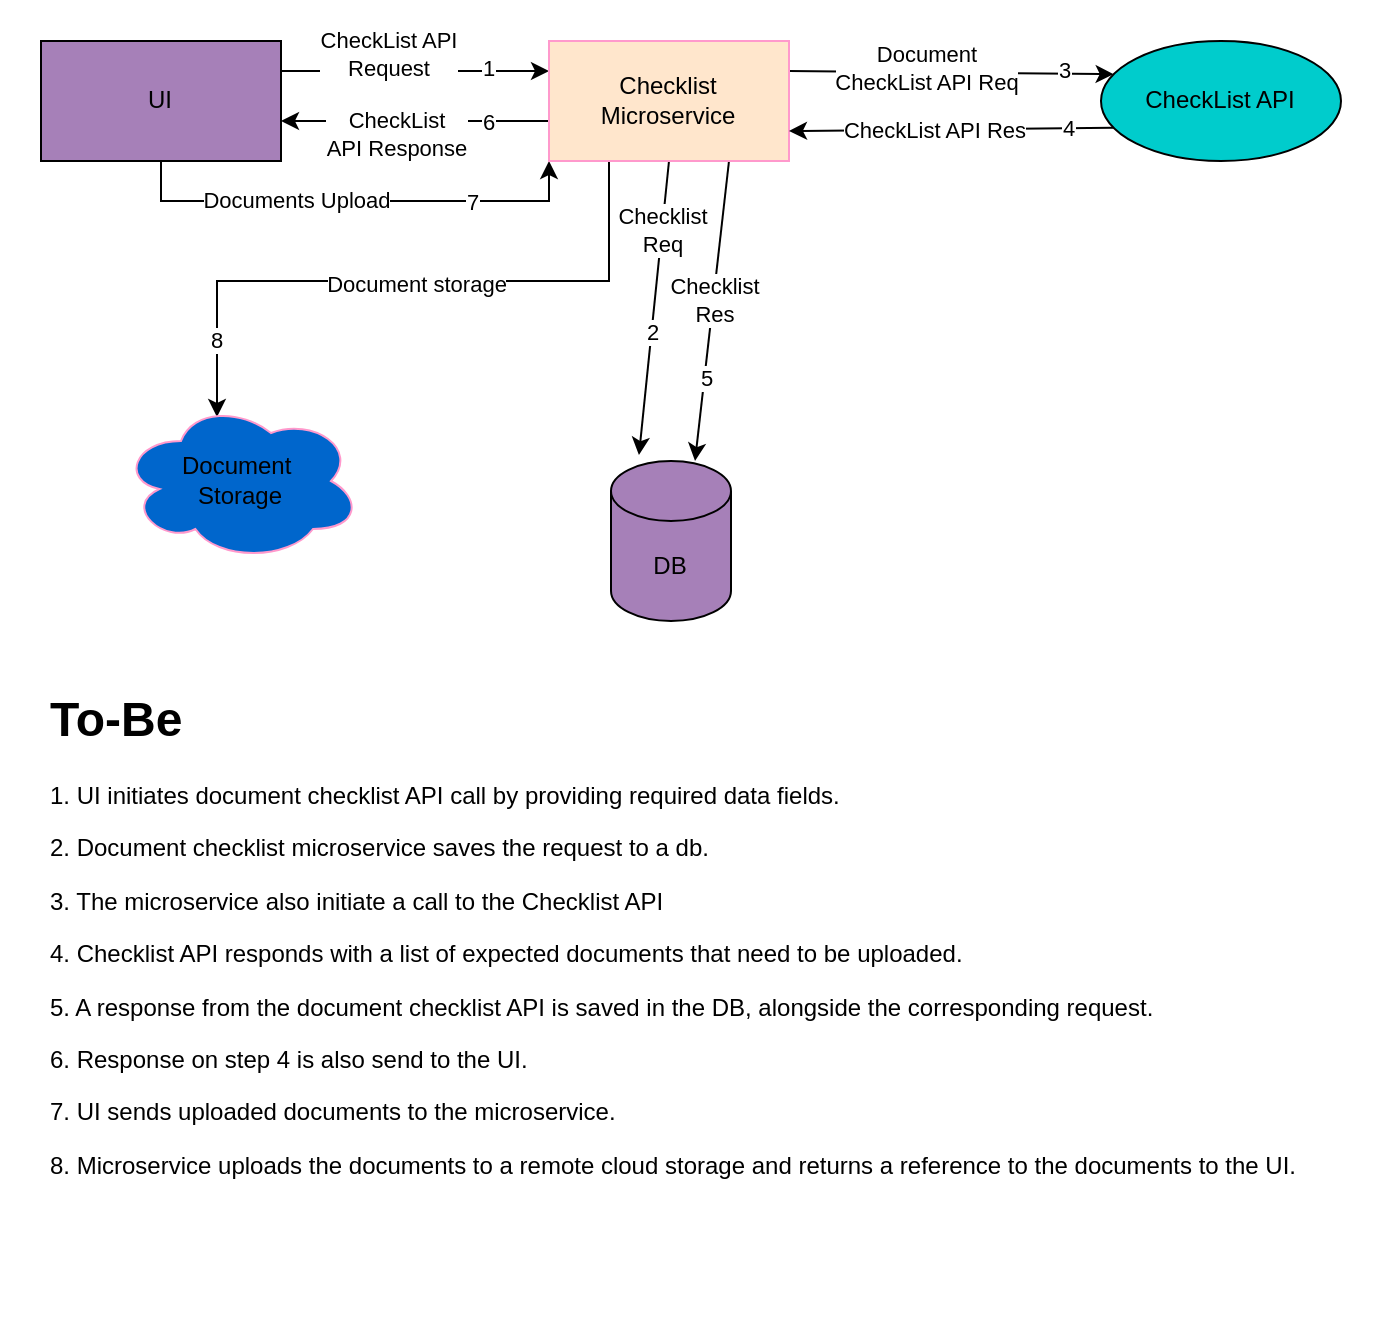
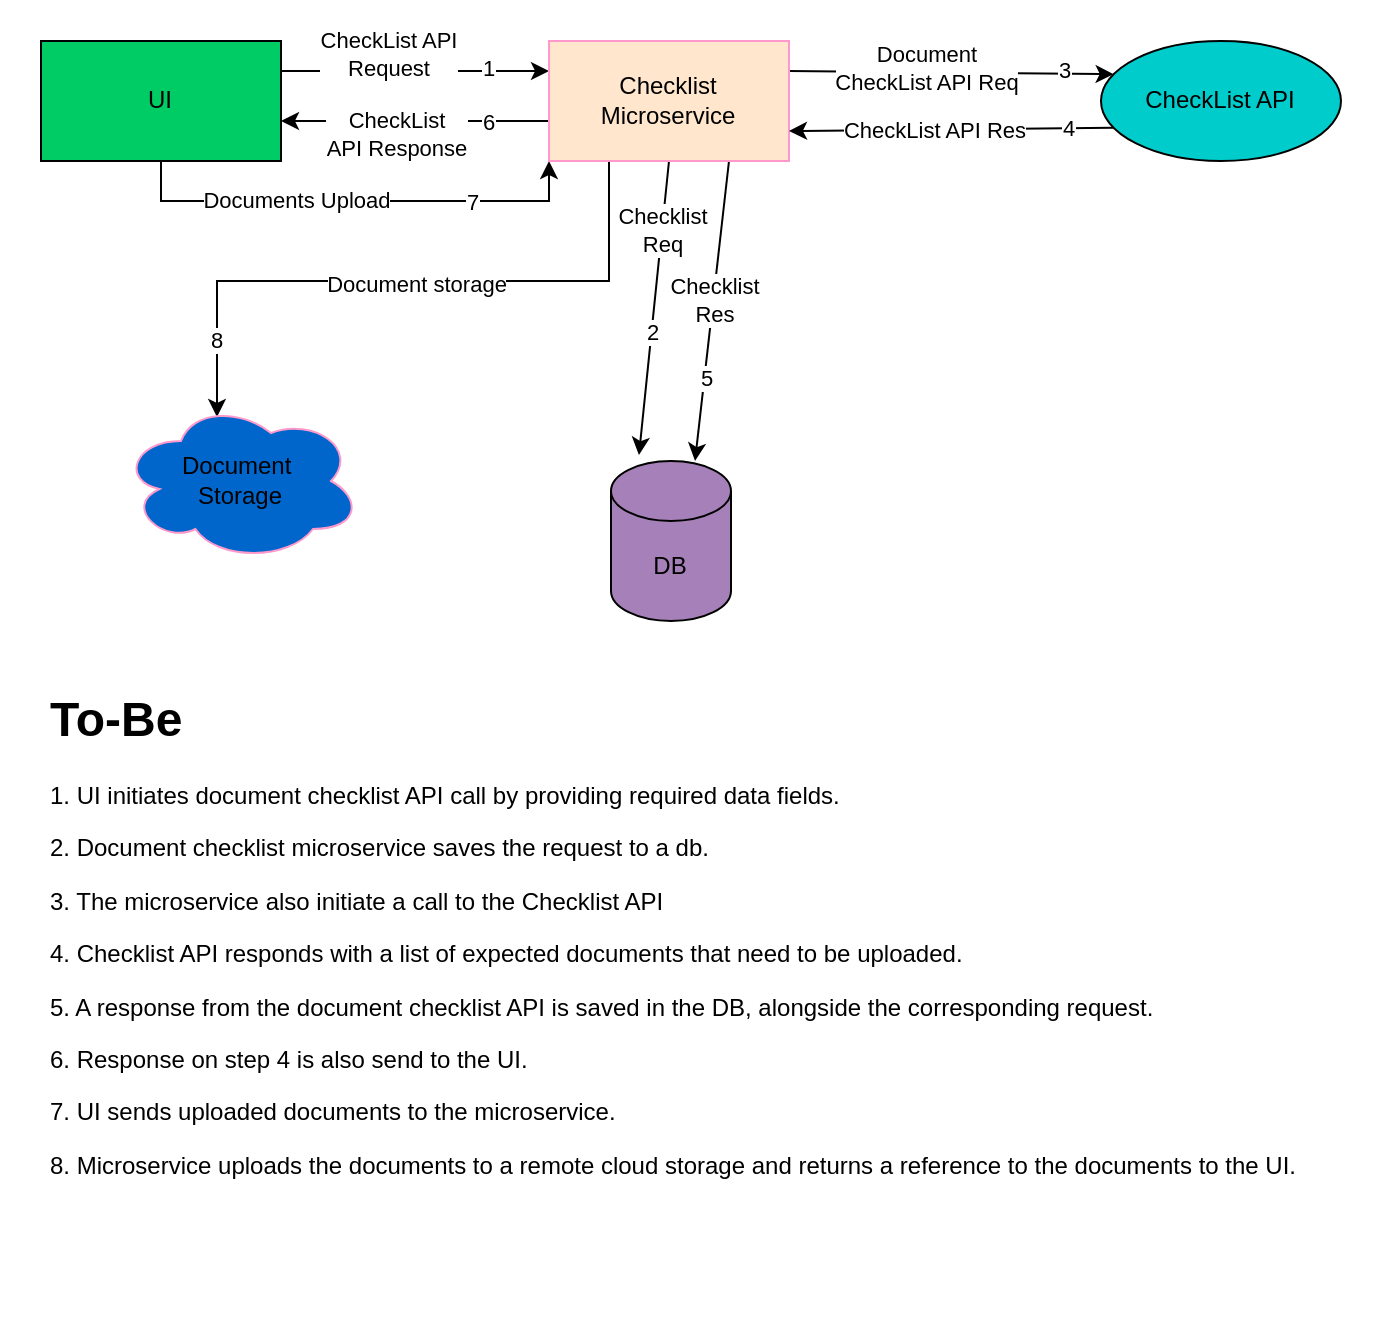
(161, 101) -> (161, 101)
